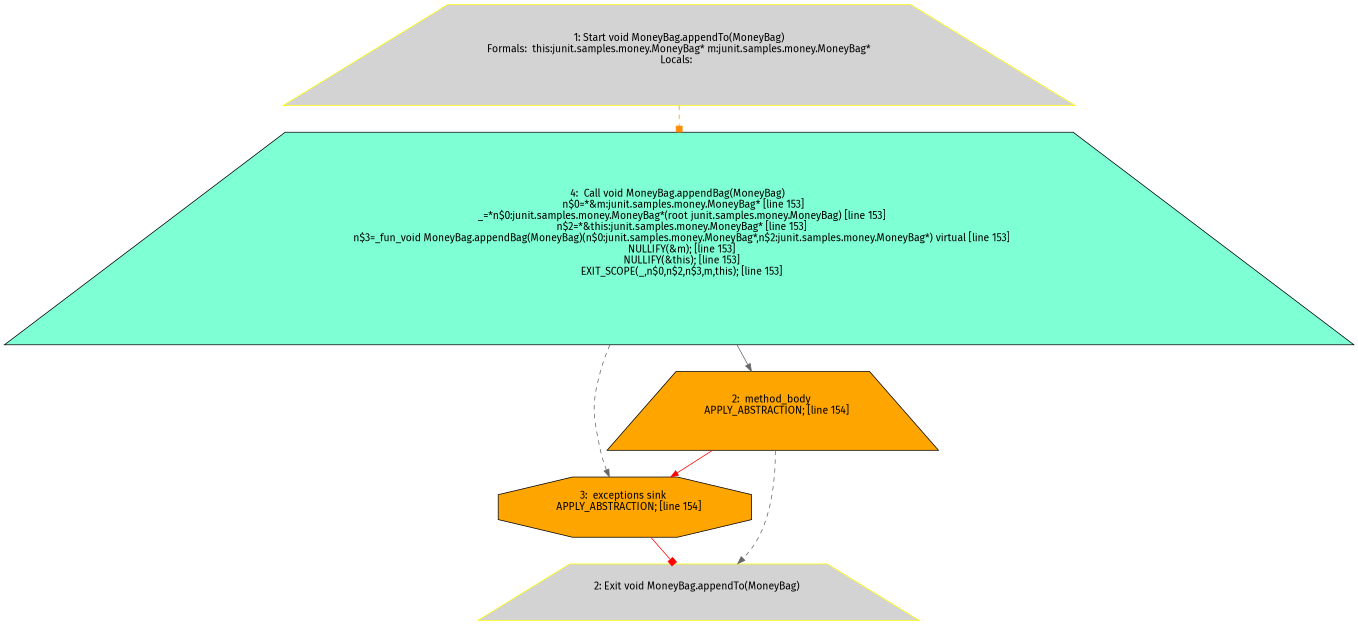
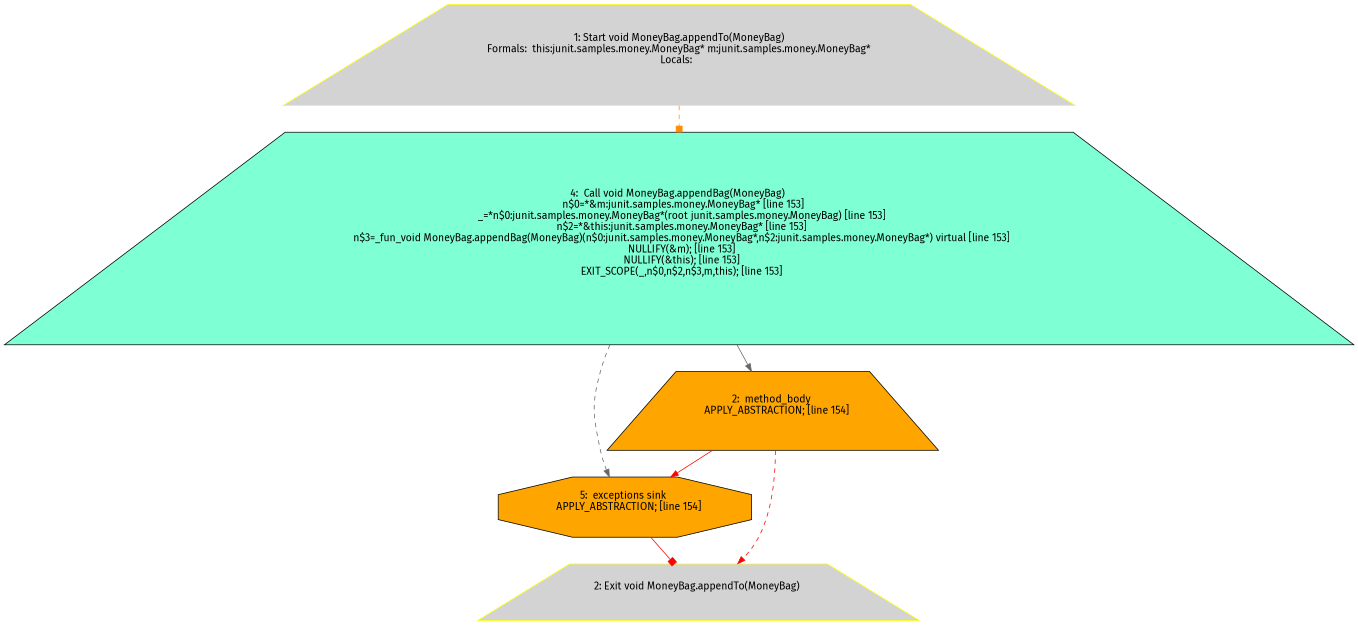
(625, 507) -> (625, 507)
(769, 508) -> (769, 508)
